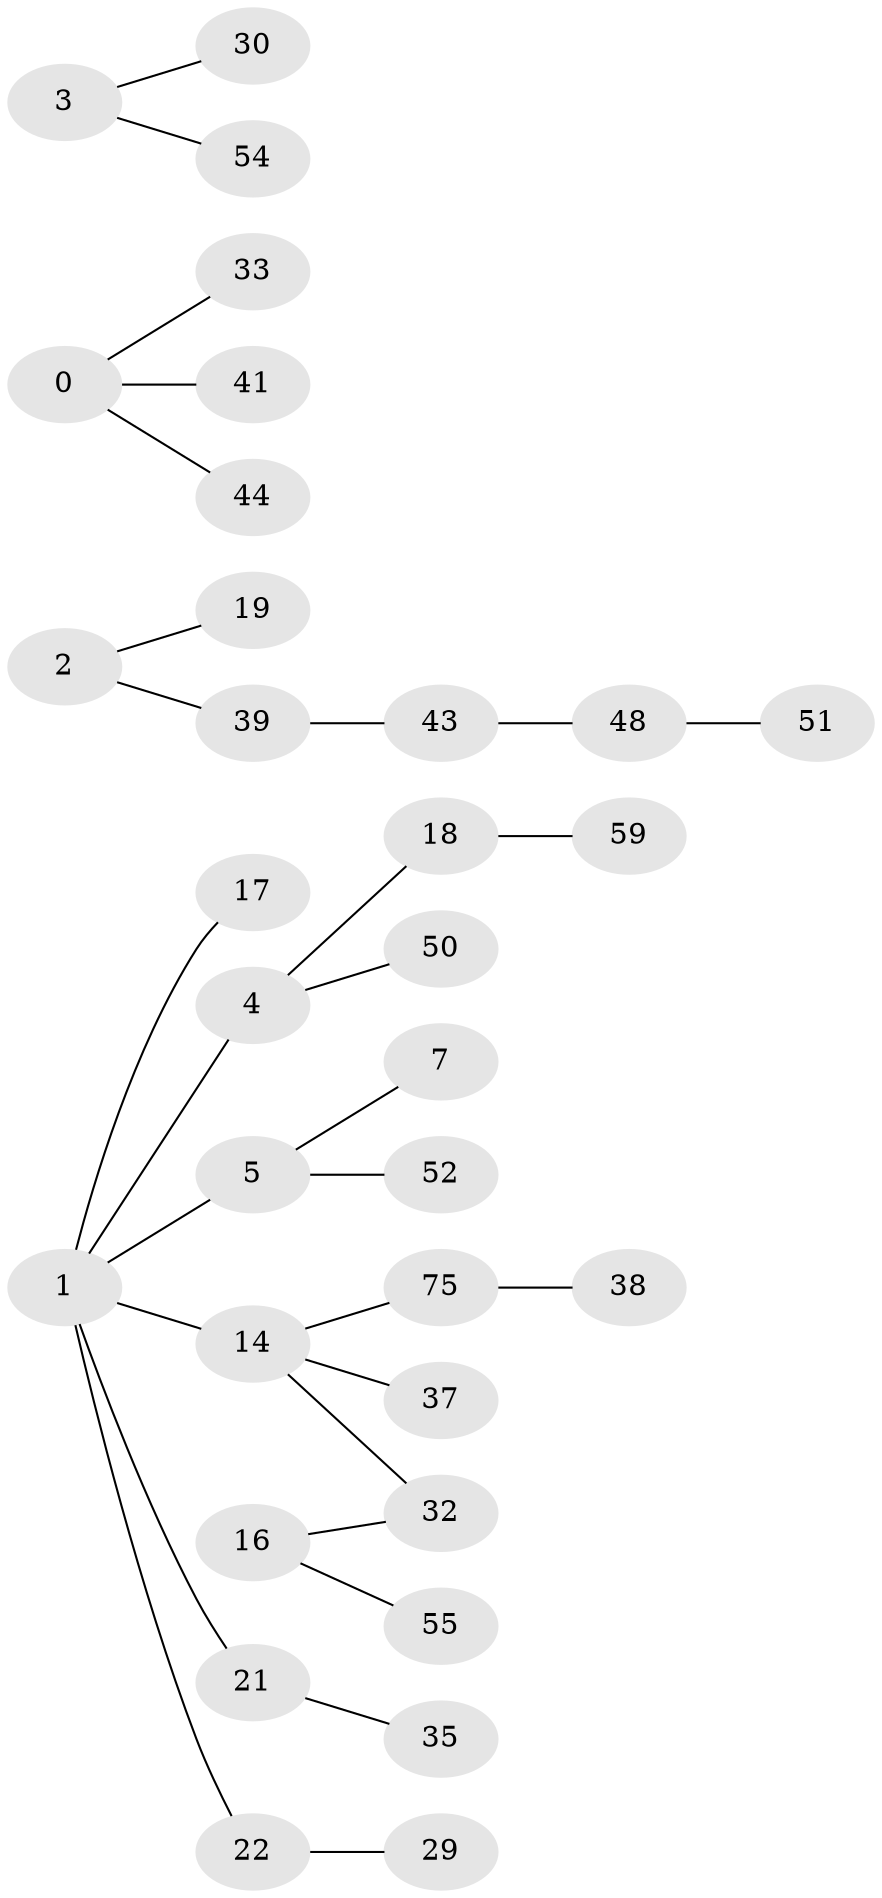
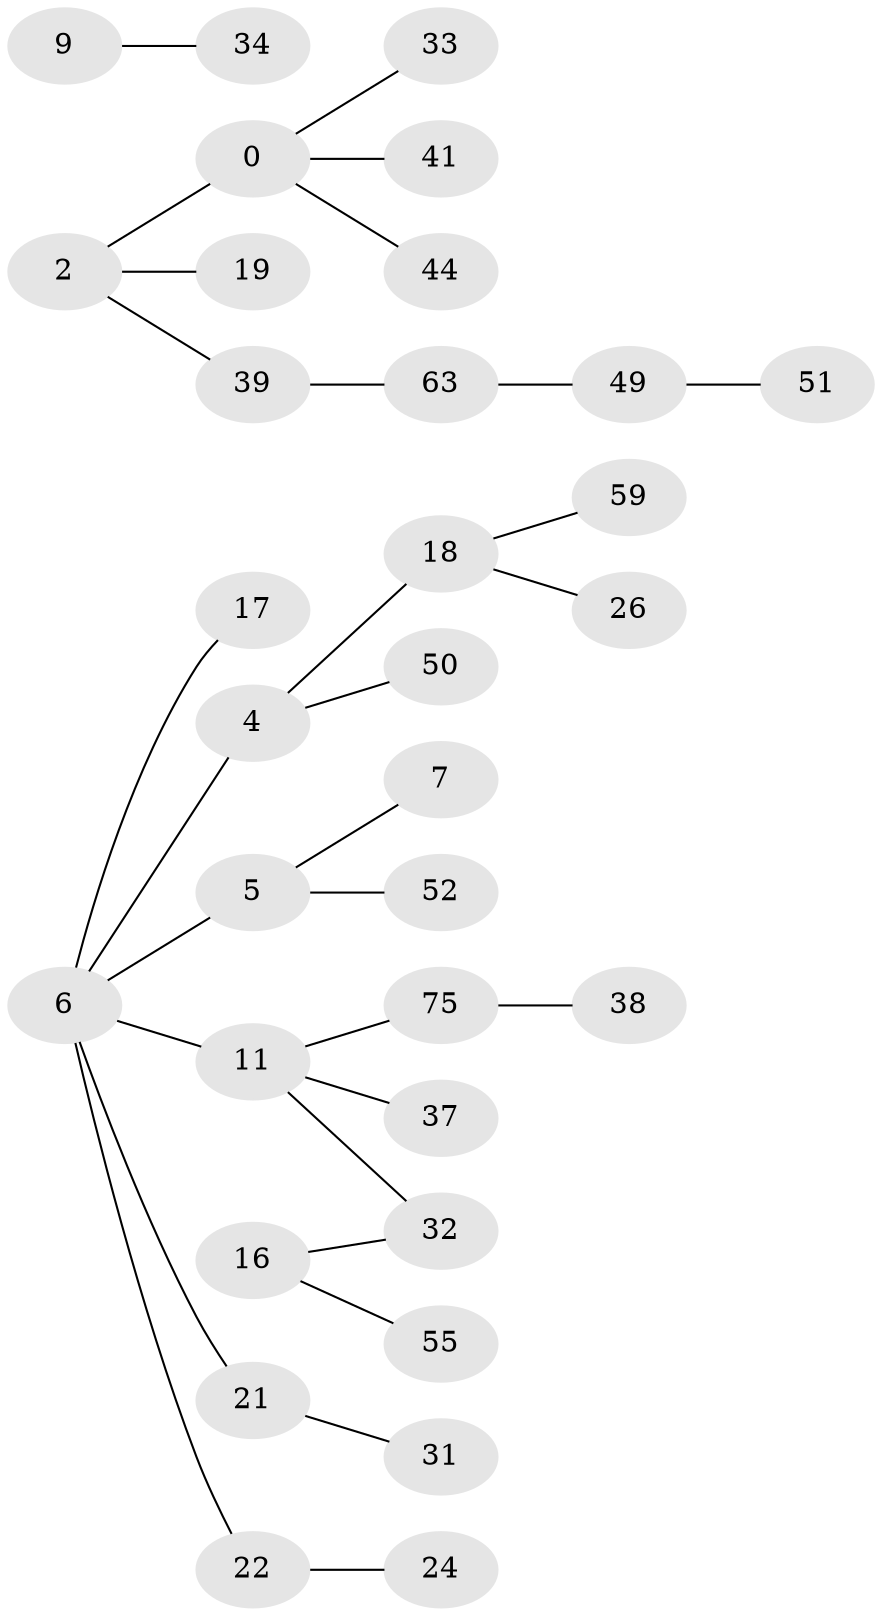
(253, 46) -> none
(65, 102) -> (65, 46)
(253, 159) -> (253, 46)
none -> (159, 215)
none -> (629, 610)
(441, 723) -> (441, 385)
(629, 723) -> (629, 385)
(65, 1288) -> (65, 1005)
(253, 1344) -> (253, 1062)
(441, 1739) -> (441, 1457)
(441, 1852) -> (441, 1570)
